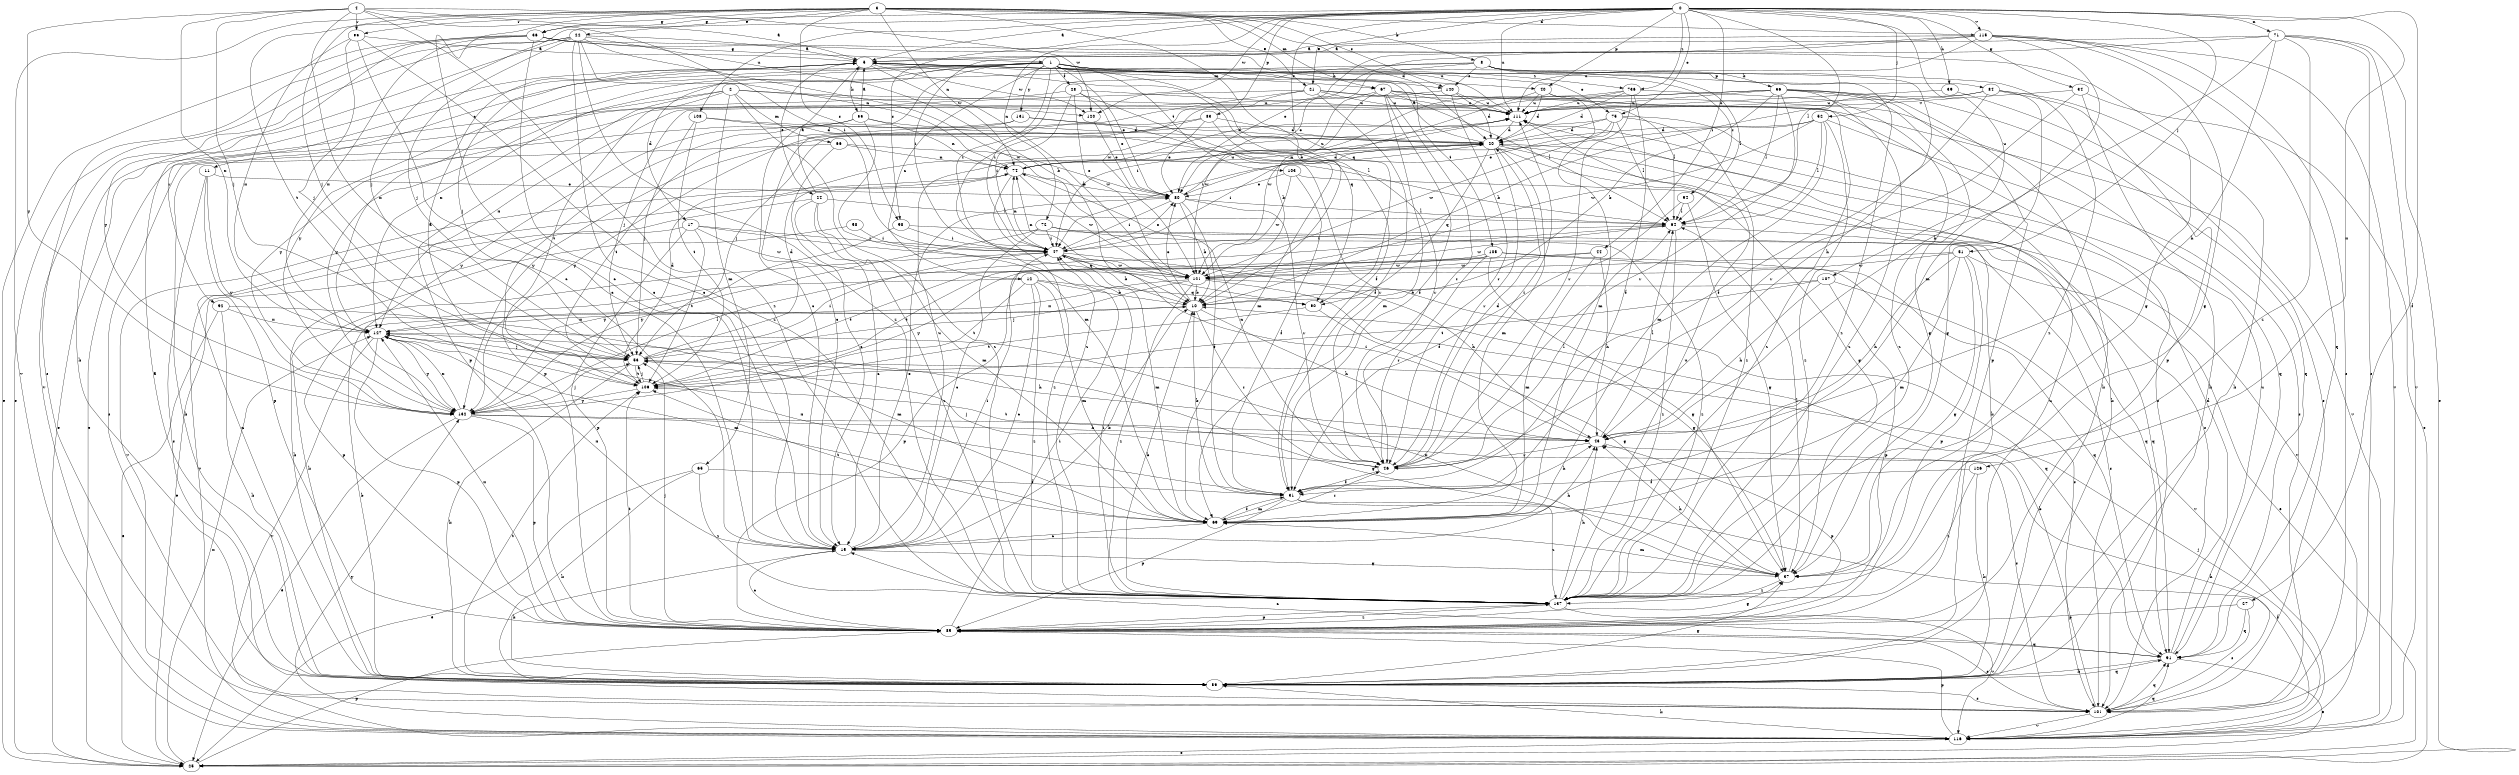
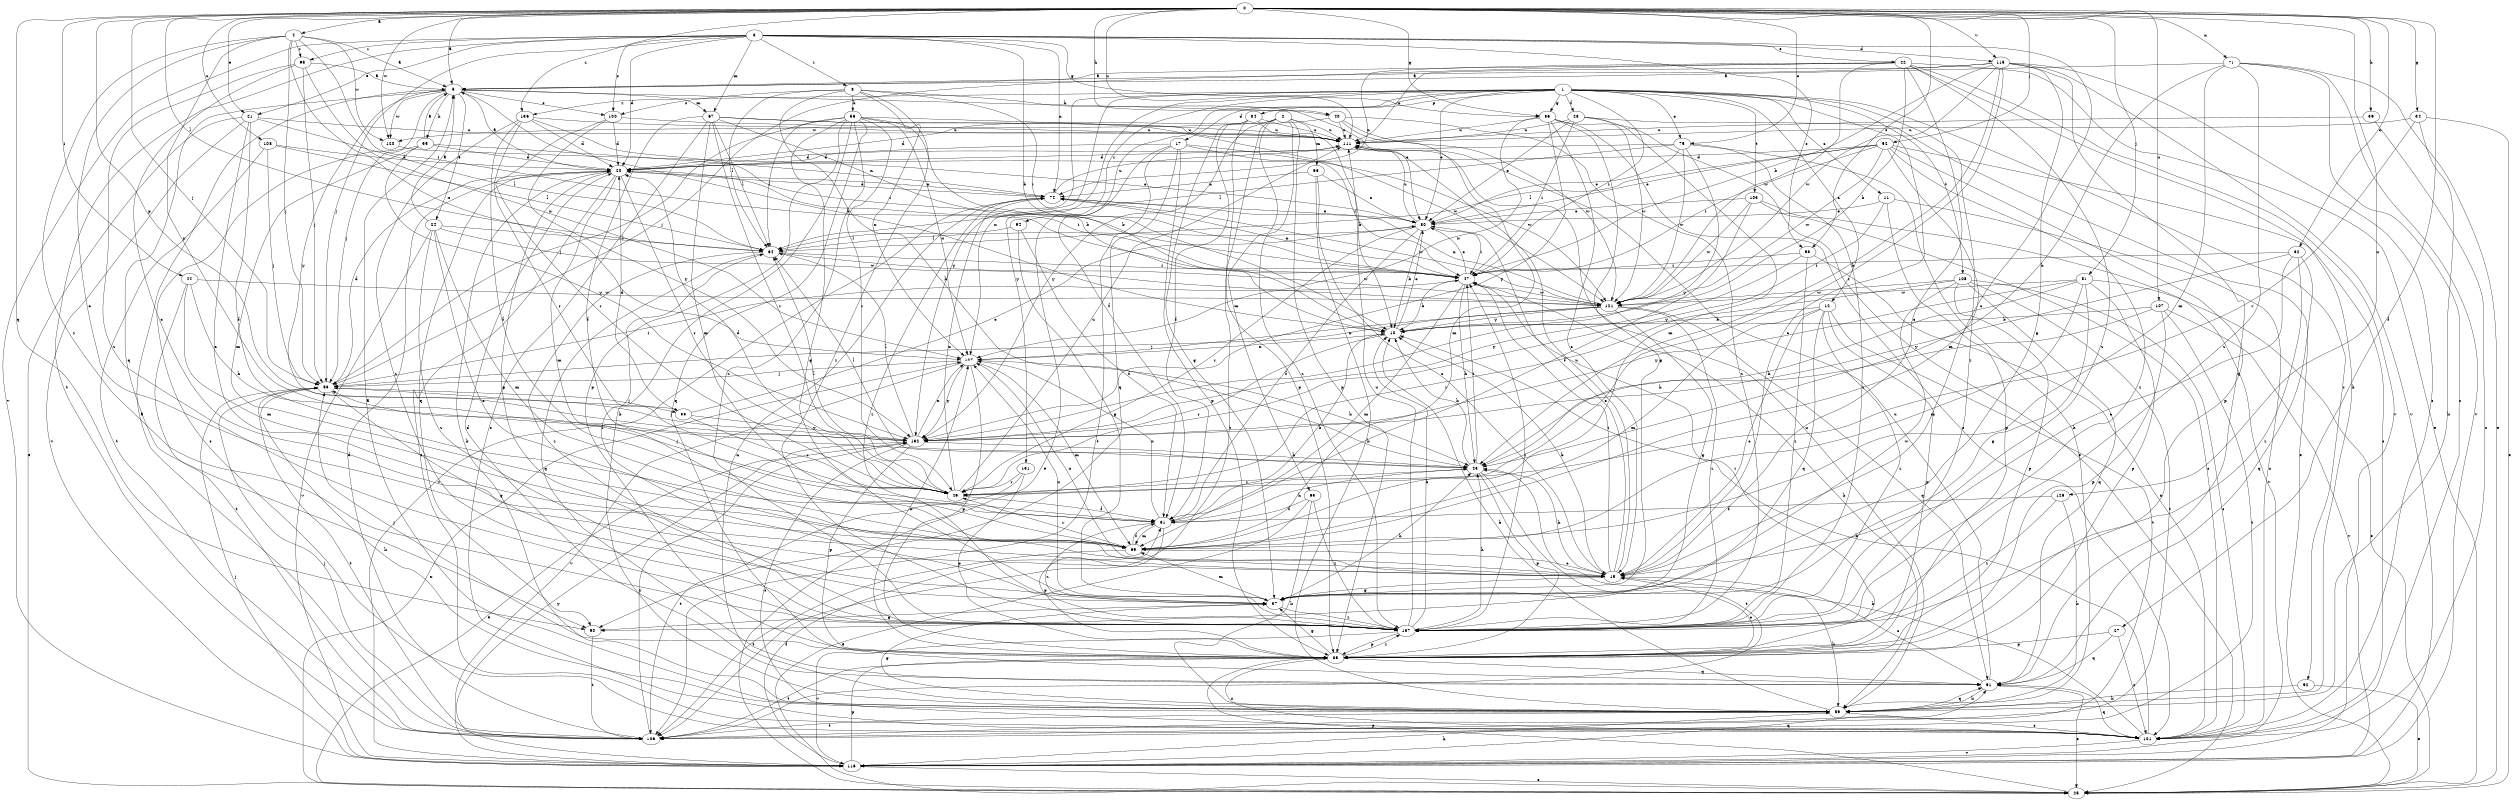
none -> (770, 11)
(1398, 35) -> (814, 63)
(1617, 49) -> (1096, 63)
(1788, 52) -> (1655, 180)
(791, 54) -> (1556, 102)
(1450, 90) -> (613, 117)
(1632, 90) -> (525, 117)
(1921, 103) -> (1911, 130)
(1254, 133) -> (940, 148)
(820, 142) -> (496, 394)
(916, 144) -> (1776, 171)
(2024, 161) -> none
(855, 225) -> none
(1044, 225) -> (2297, 252)
none -> (1105, 277)
(1198, 293) -> (1496, 320)
(1524, 293) -> (1094, 320)
(296, 326) -> none
(704, 357) -> none
none -> (2159, 363)
(1388, 392) -> (1445, 400)
(1068, 394) -> (1759, 596)
none -> (491, 401)
(1553, 408) -> (935, 613)
(1693, 414) -> (1907, 441)
none -> (1562, 431)
(2111, 469) -> (2161, 496)
(2102, 555) -> none
none -> (2046, 562)
(2003, 584) -> (878, 595)
